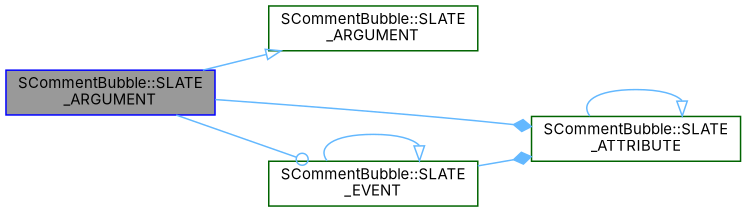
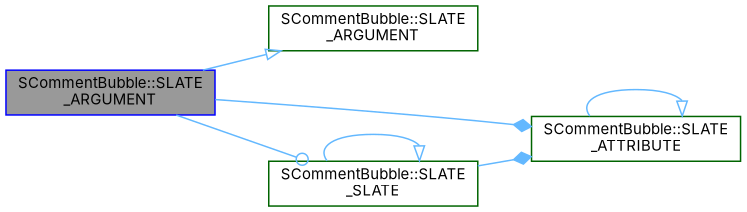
(373, 184) -> (373, 184)
